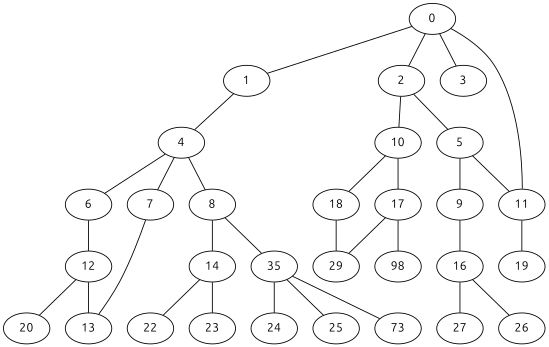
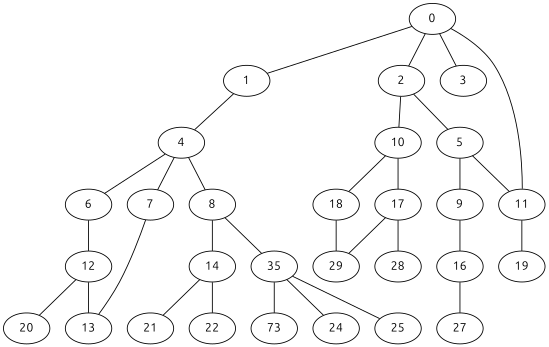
(398, 267) -> (398, 267)
(212, 328) -> (150, 328)
(522, 328) -> none
